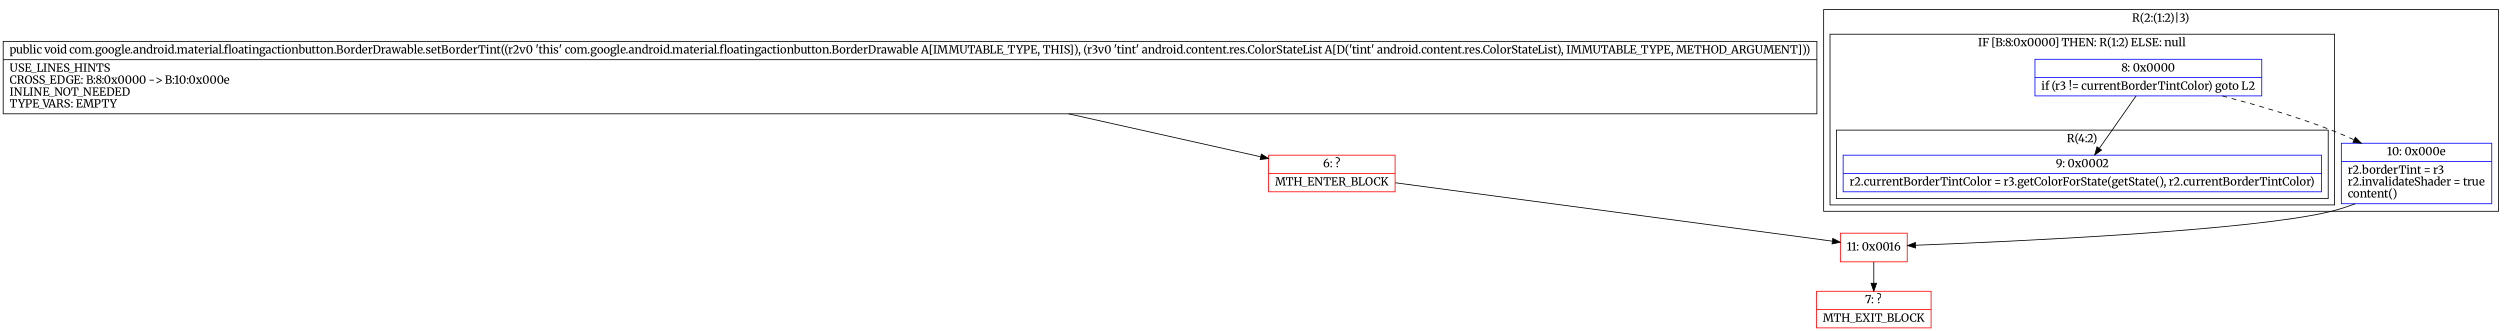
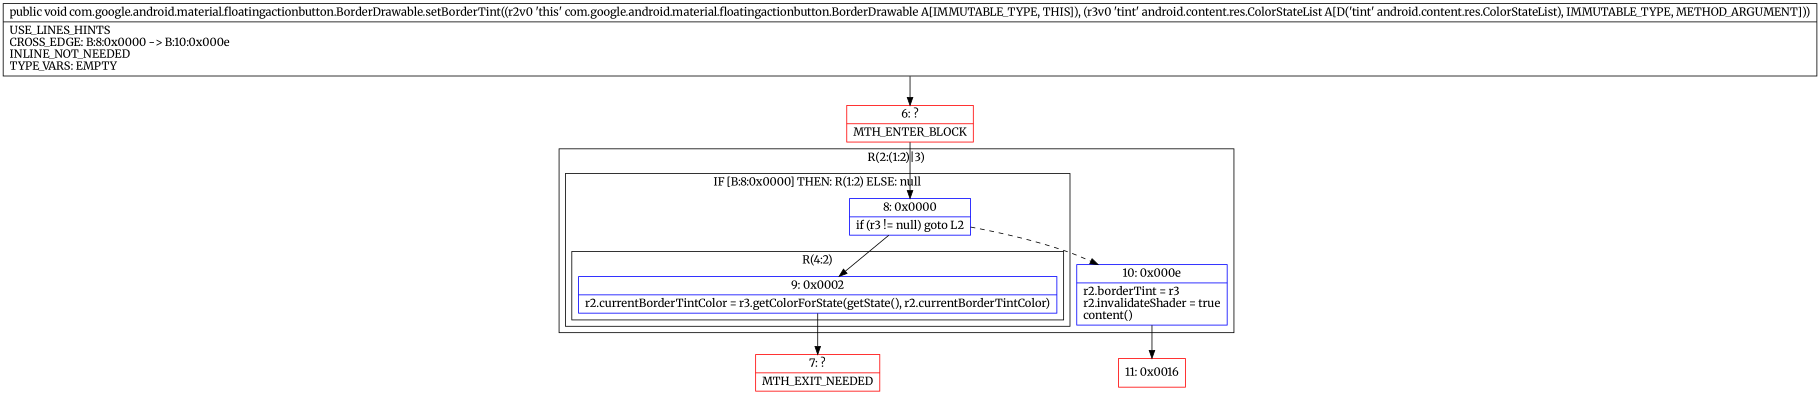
(2148, 86) -> (910, 226)
(1614, 212) -> (910, 166)
(1874, 273) -> (818, 338)
(1874, 318) -> (818, 382)
